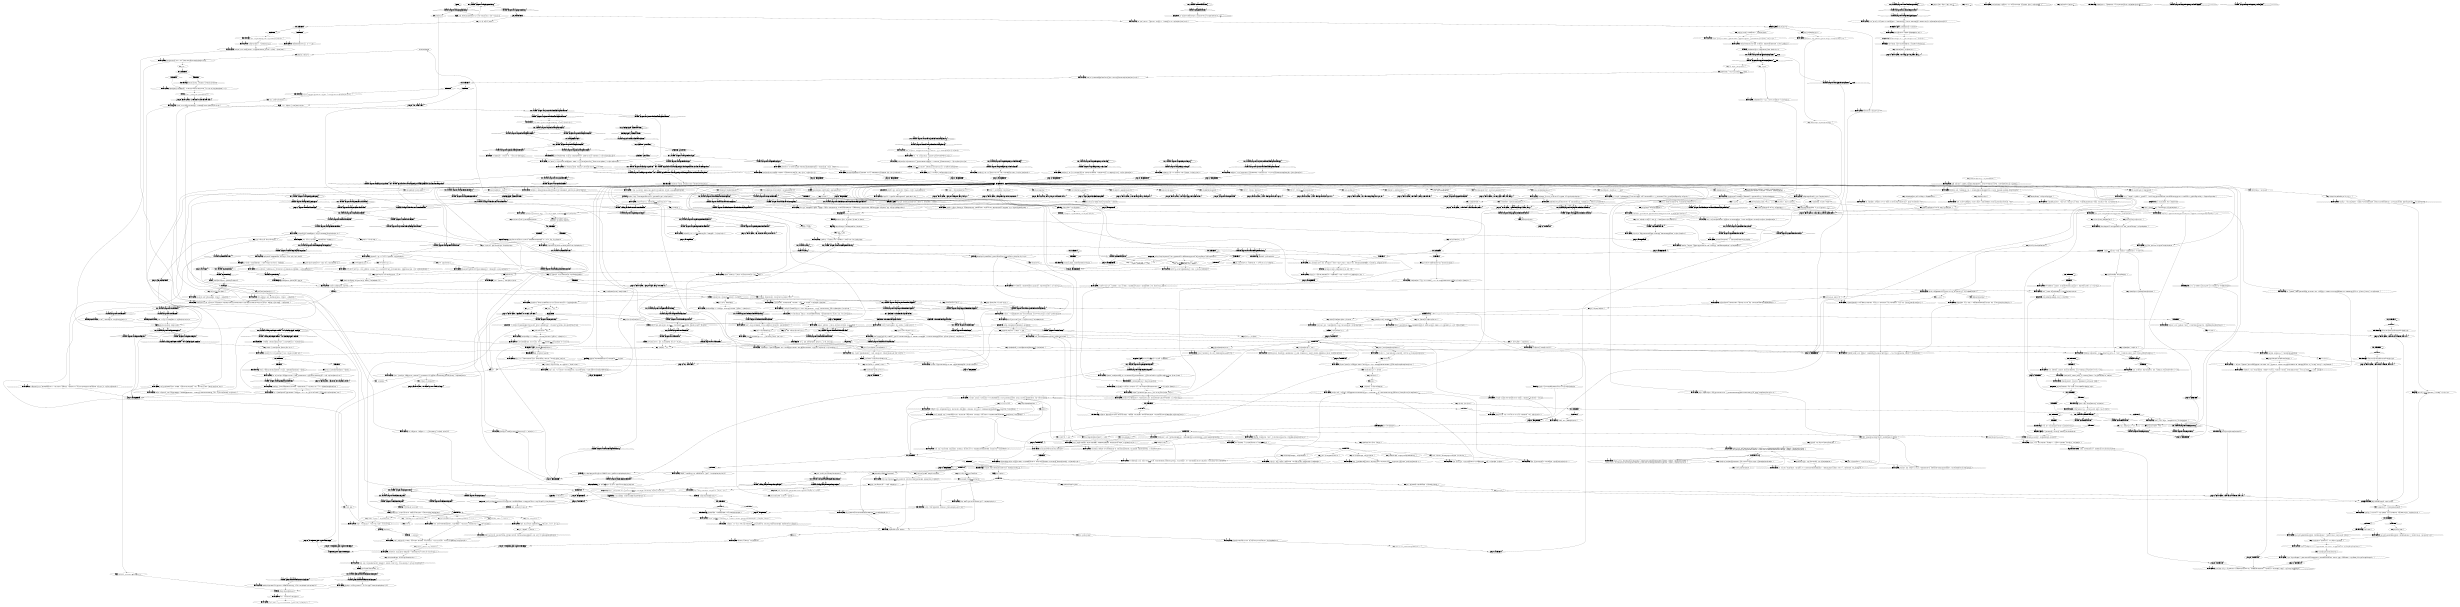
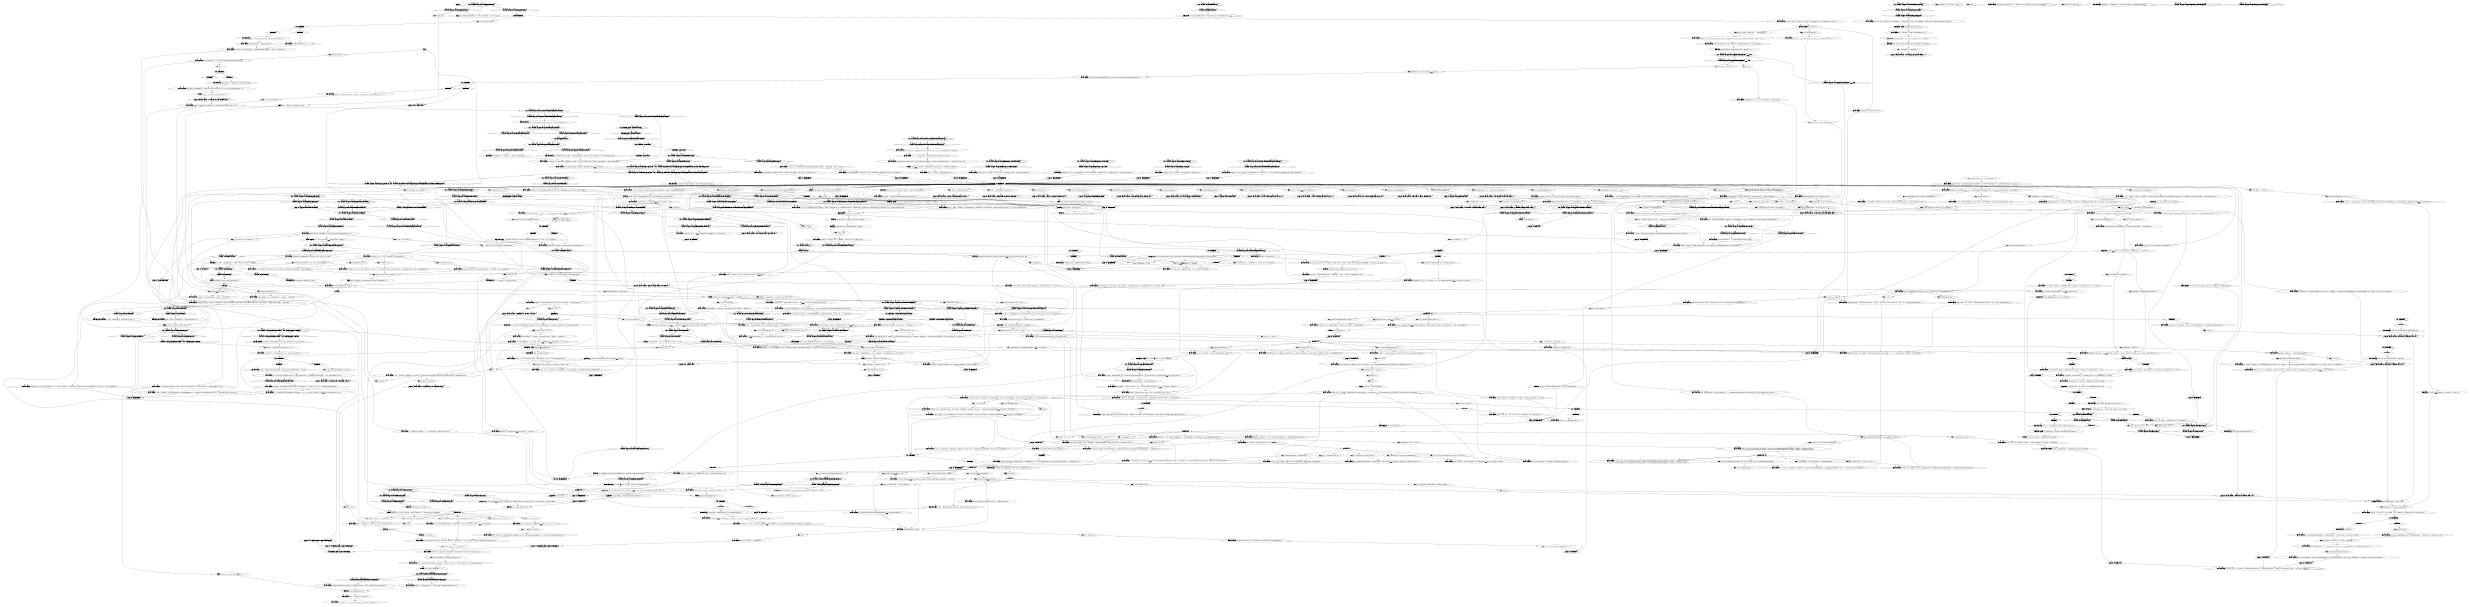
(424, 49) -> (425, 49)
(551, 314) -> (554, 314)
